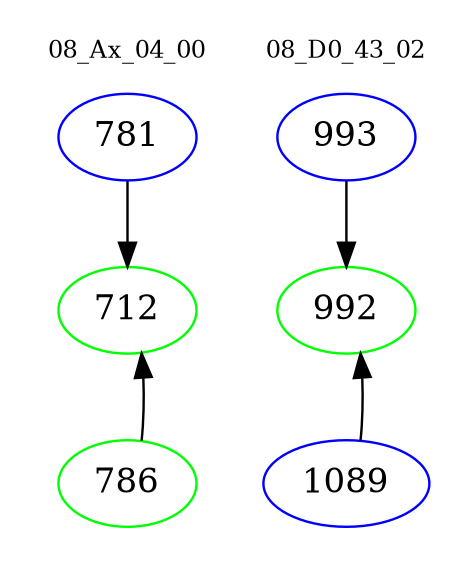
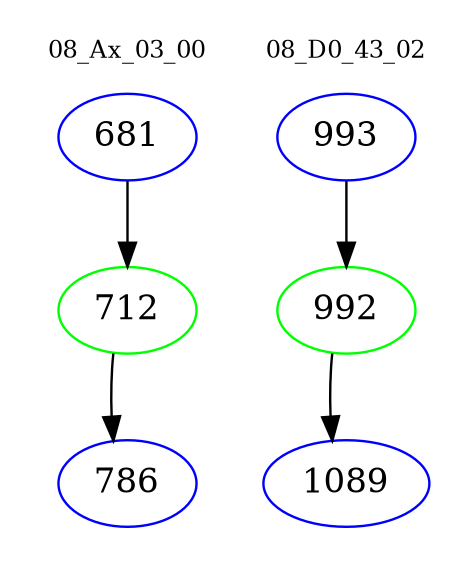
(127, 52) -> (127, 52)
(127, 137) -> (127, 137)
(144, 409) -> (111, 385)
(362, 409) -> (330, 385)
(127, 484) -> (127, 484)
